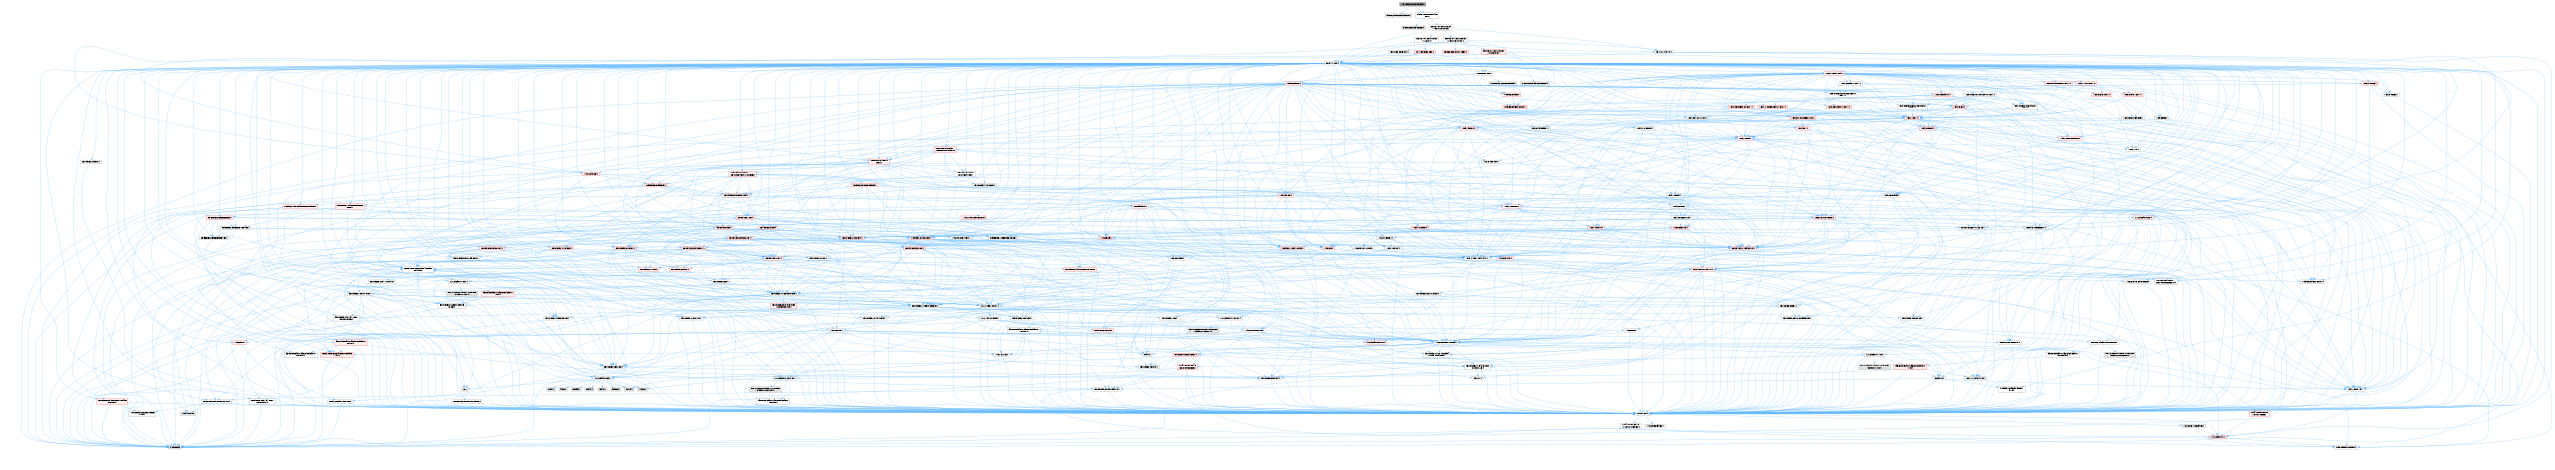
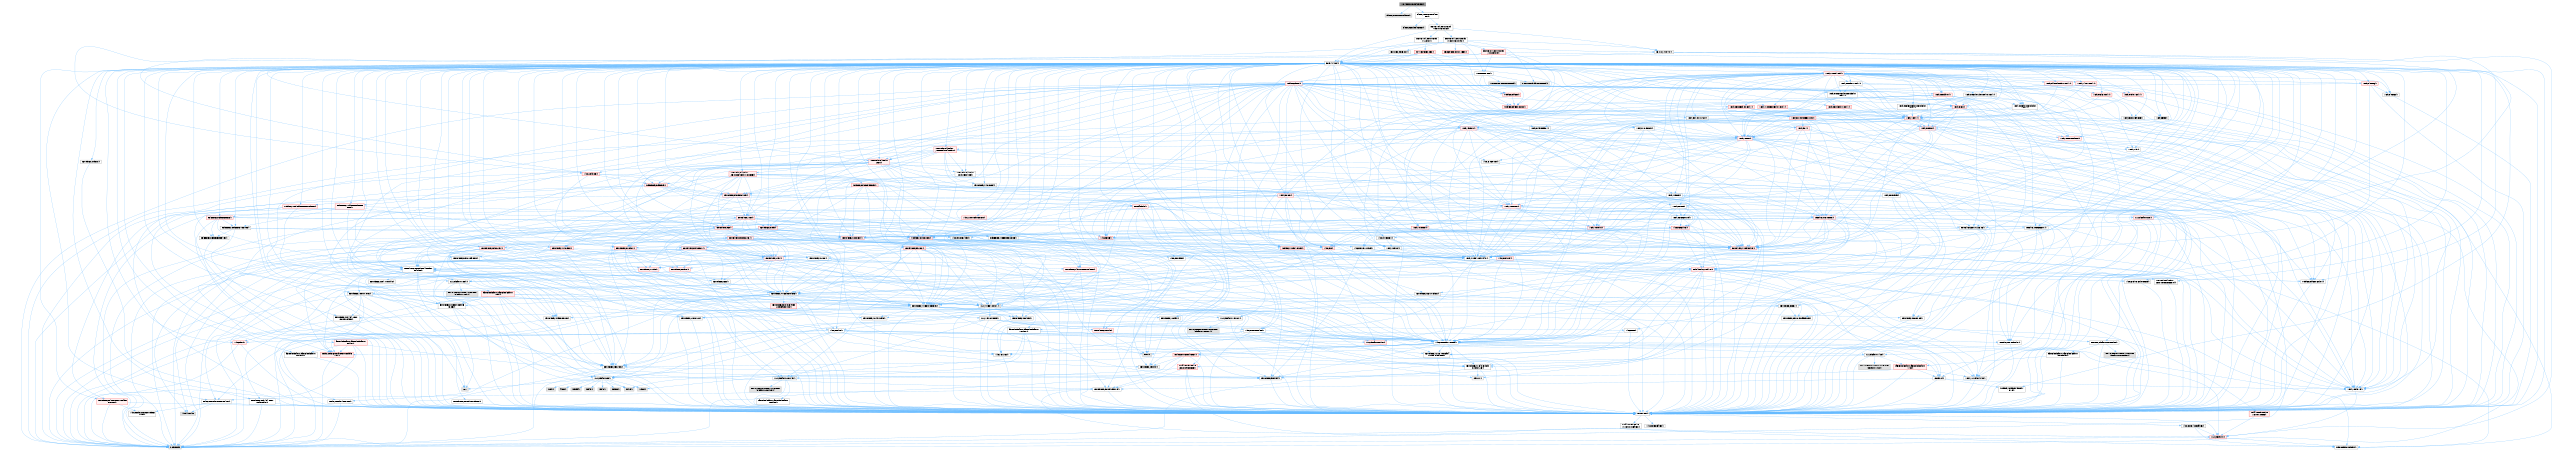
(1385, 79) -> (1508, 78)
(1809, 97) -> (1806, 106)
(1170, 318) -> (1170, 318)
